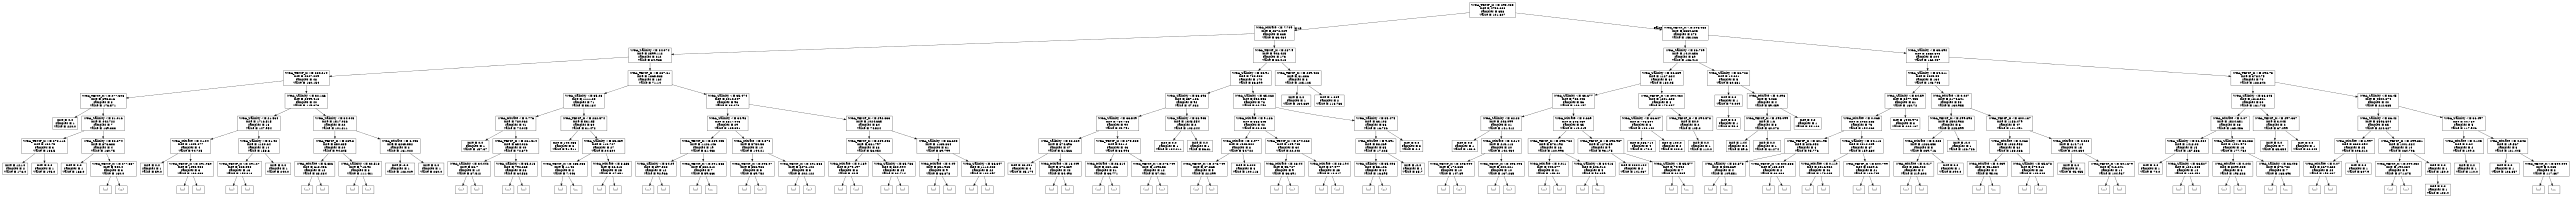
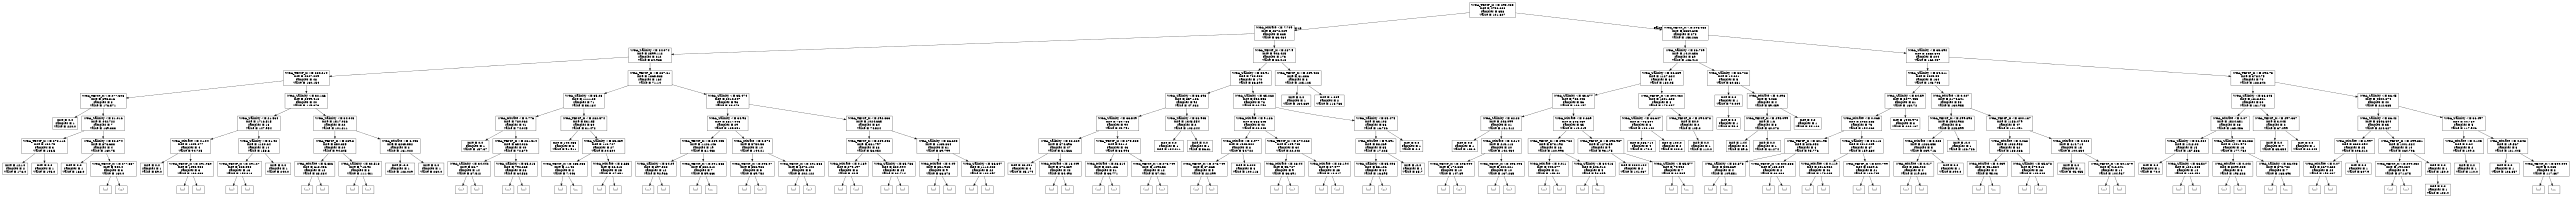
(1169, 146) -> (1169, 146)
(1411, 146) -> (1411, 146)
